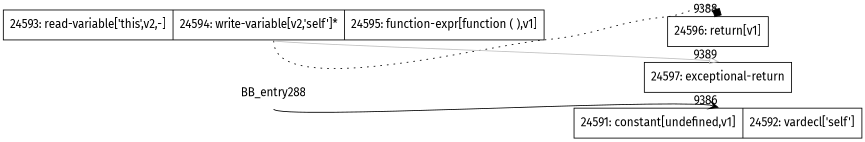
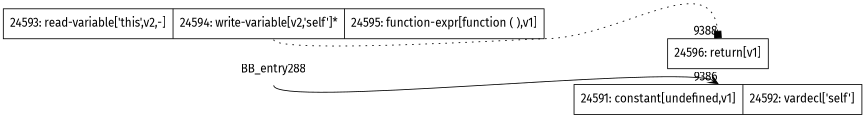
(718, 77) -> none
